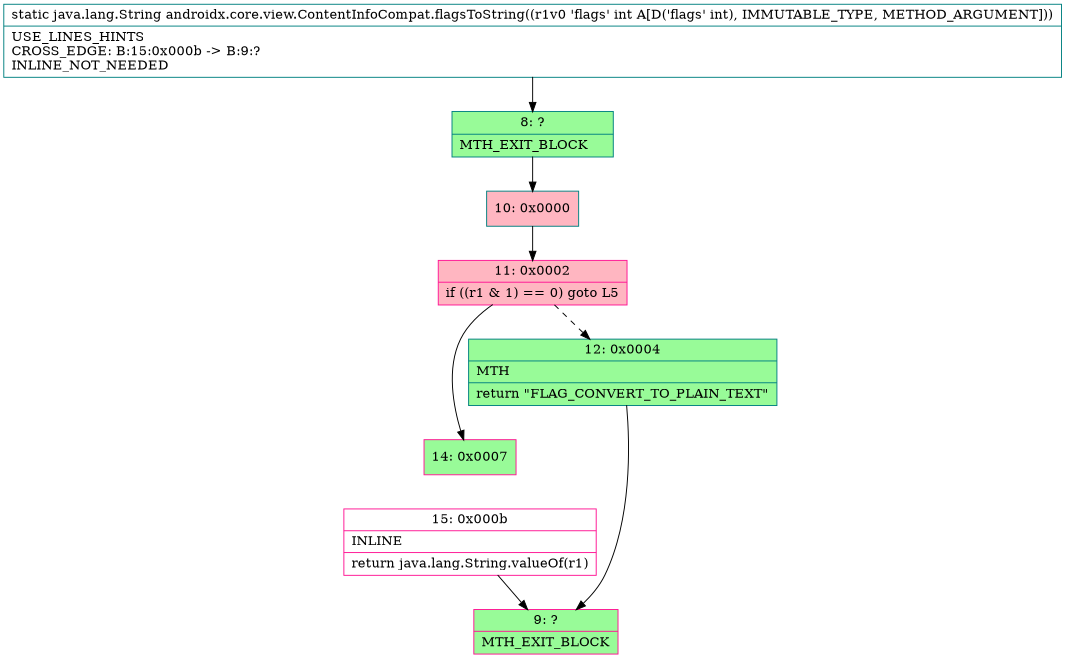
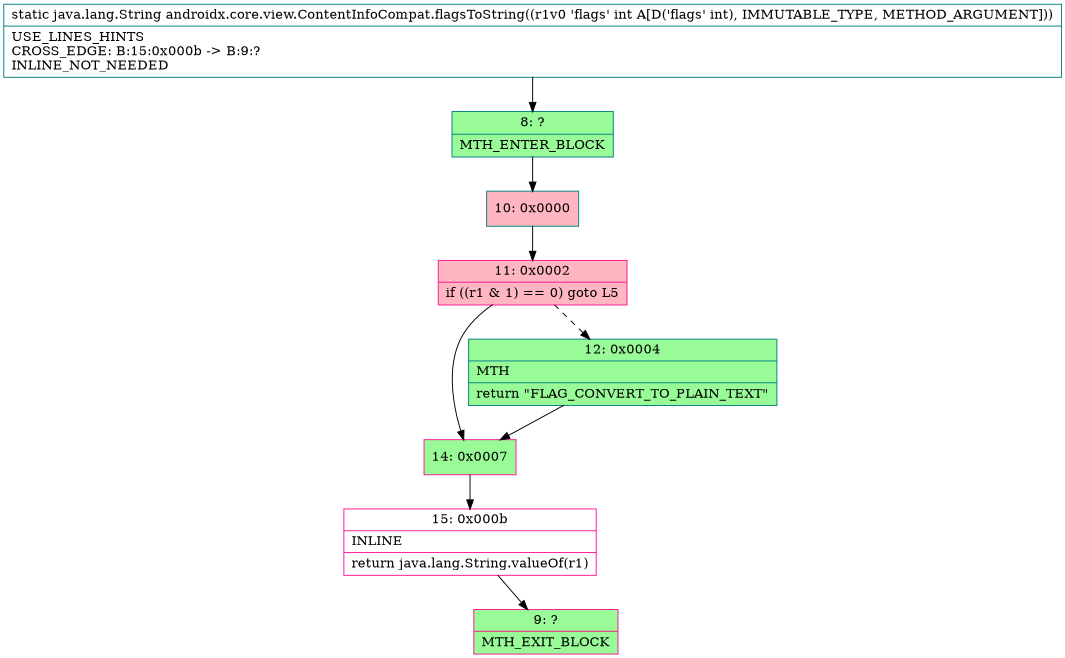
(524, 145) -> (533, 145)
none -> (470, 487)
(624, 509) -> (536, 420)
